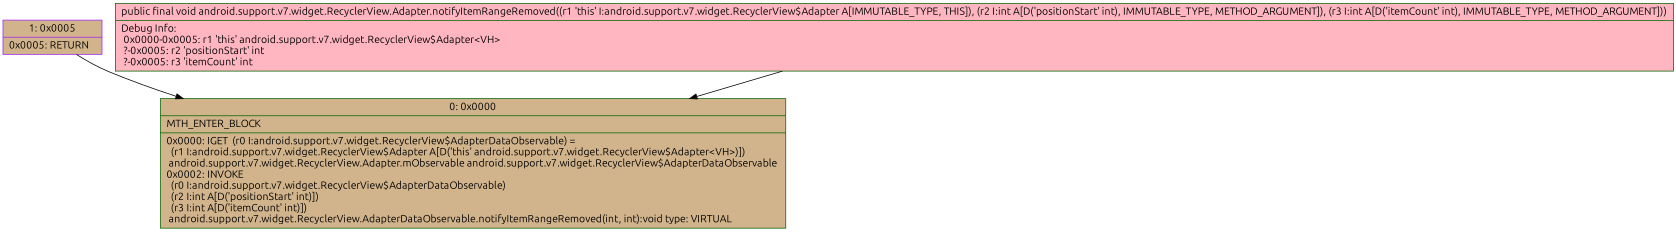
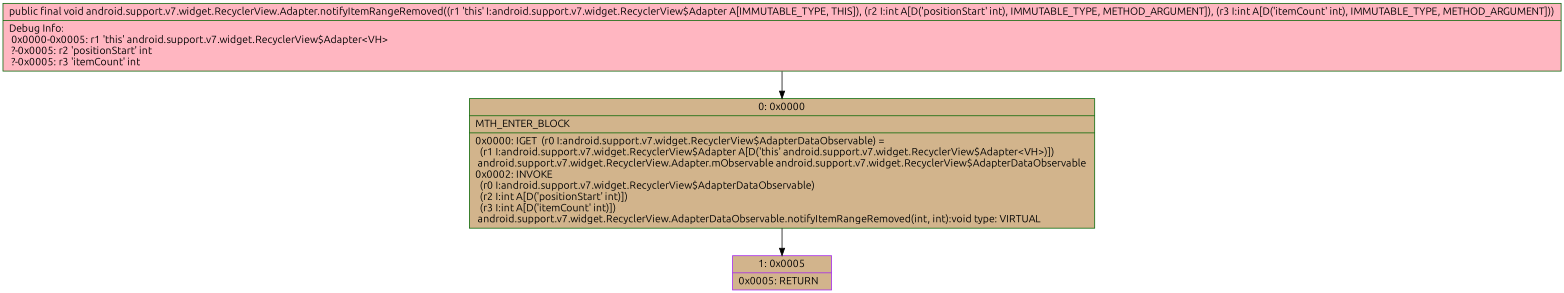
(125, 78) -> (782, 238)
